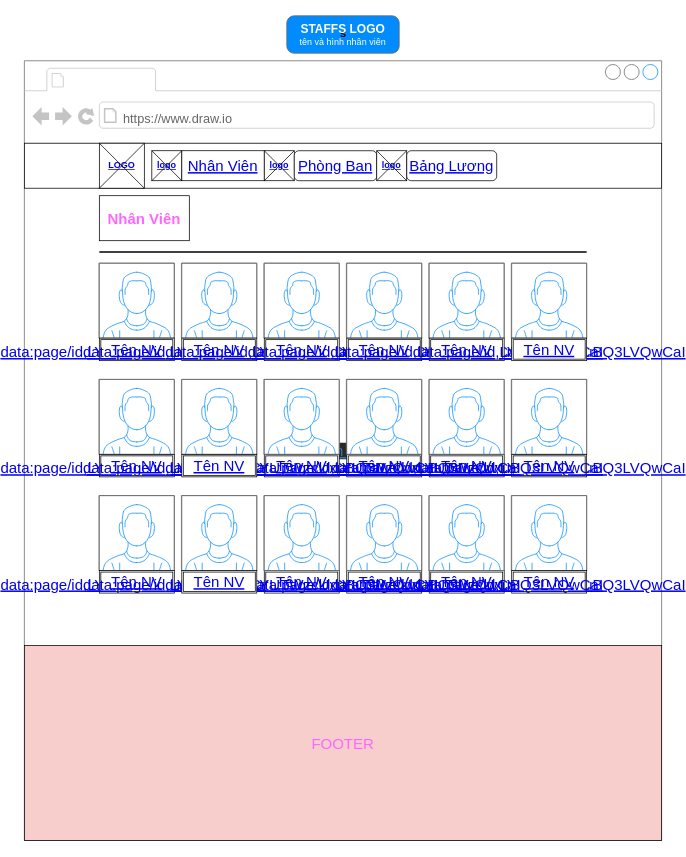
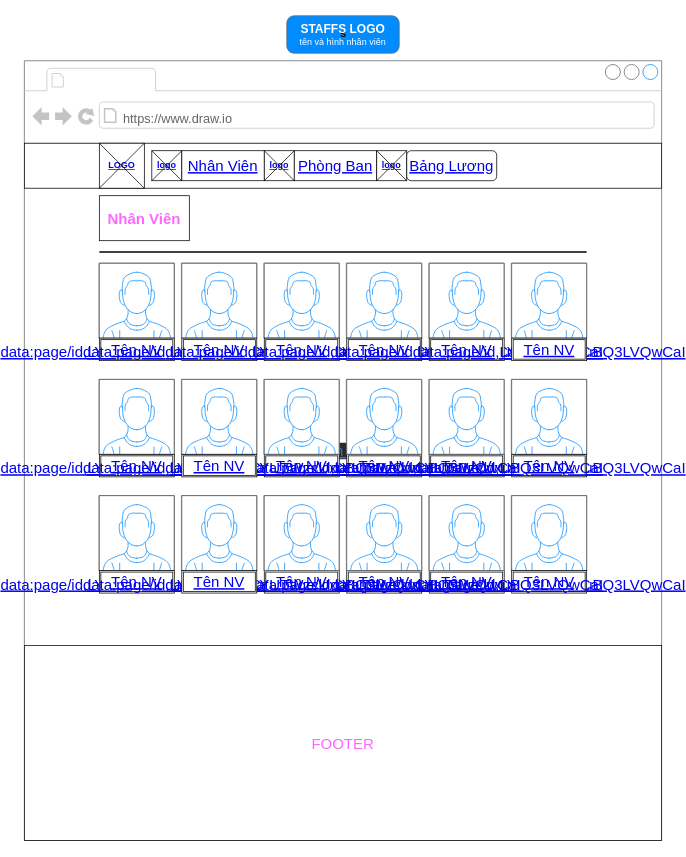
(336, 165) -> (336, 165)
(343, 743) -> (343, 743)
